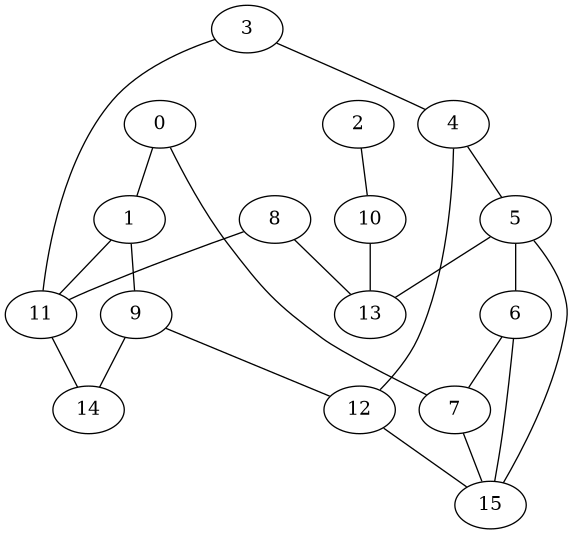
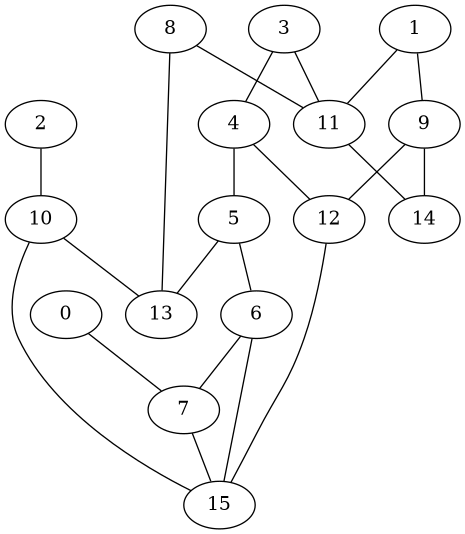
(145, 172) -> none
(557, 363) -> (56, 393)
